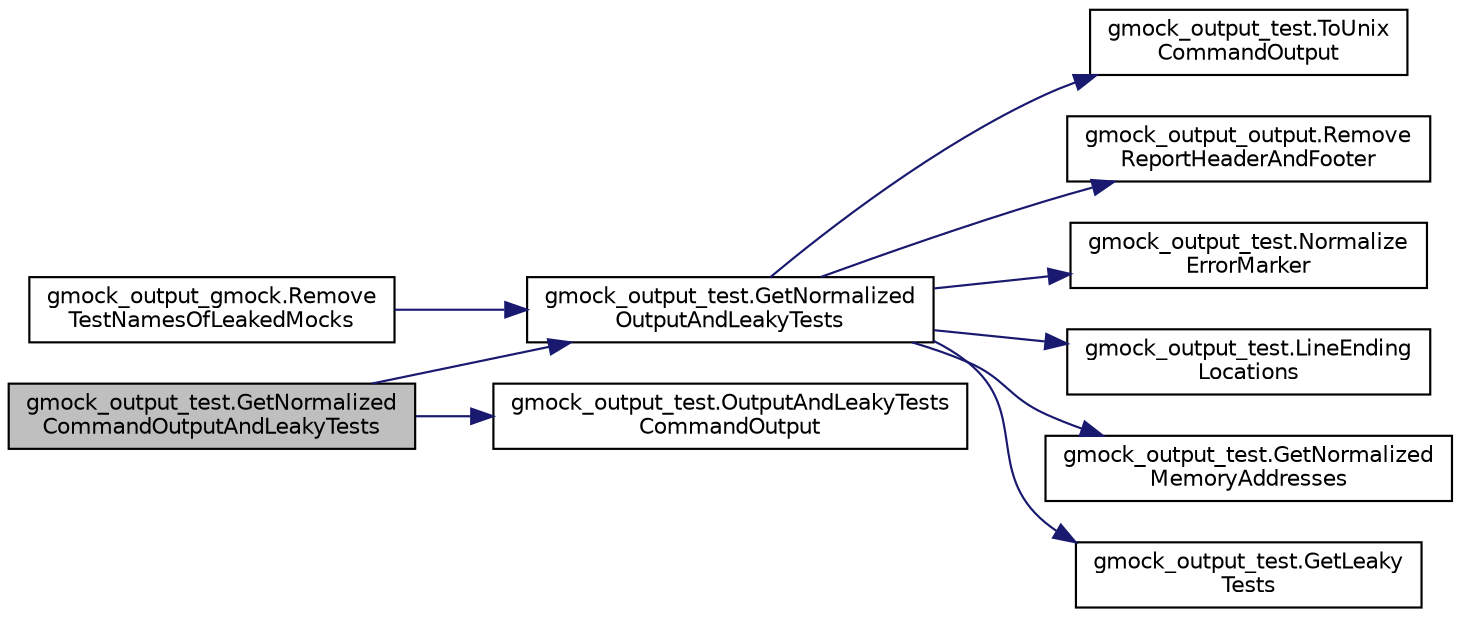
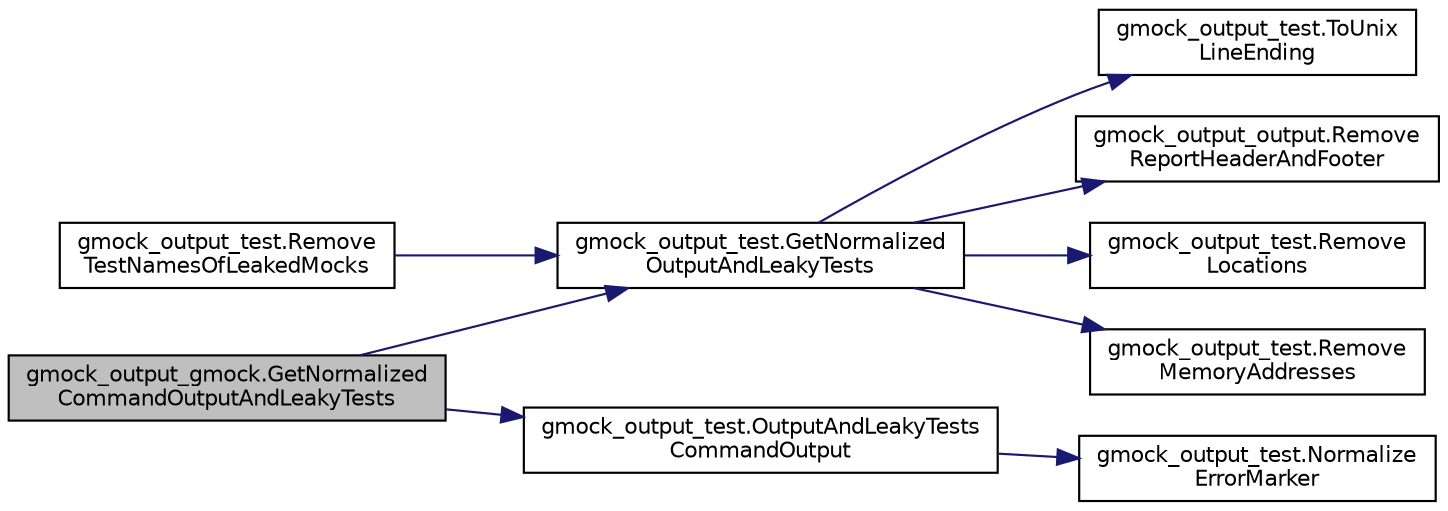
(1249, 42) -> (1257, 42)
(991, 282) -> (1028, 455)
(212, 310) -> (227, 255)
(1249, 362) -> (1257, 255)
(212, 416) -> (227, 388)
(1249, 468) -> (1257, 362)
(1249, 575) -> none
